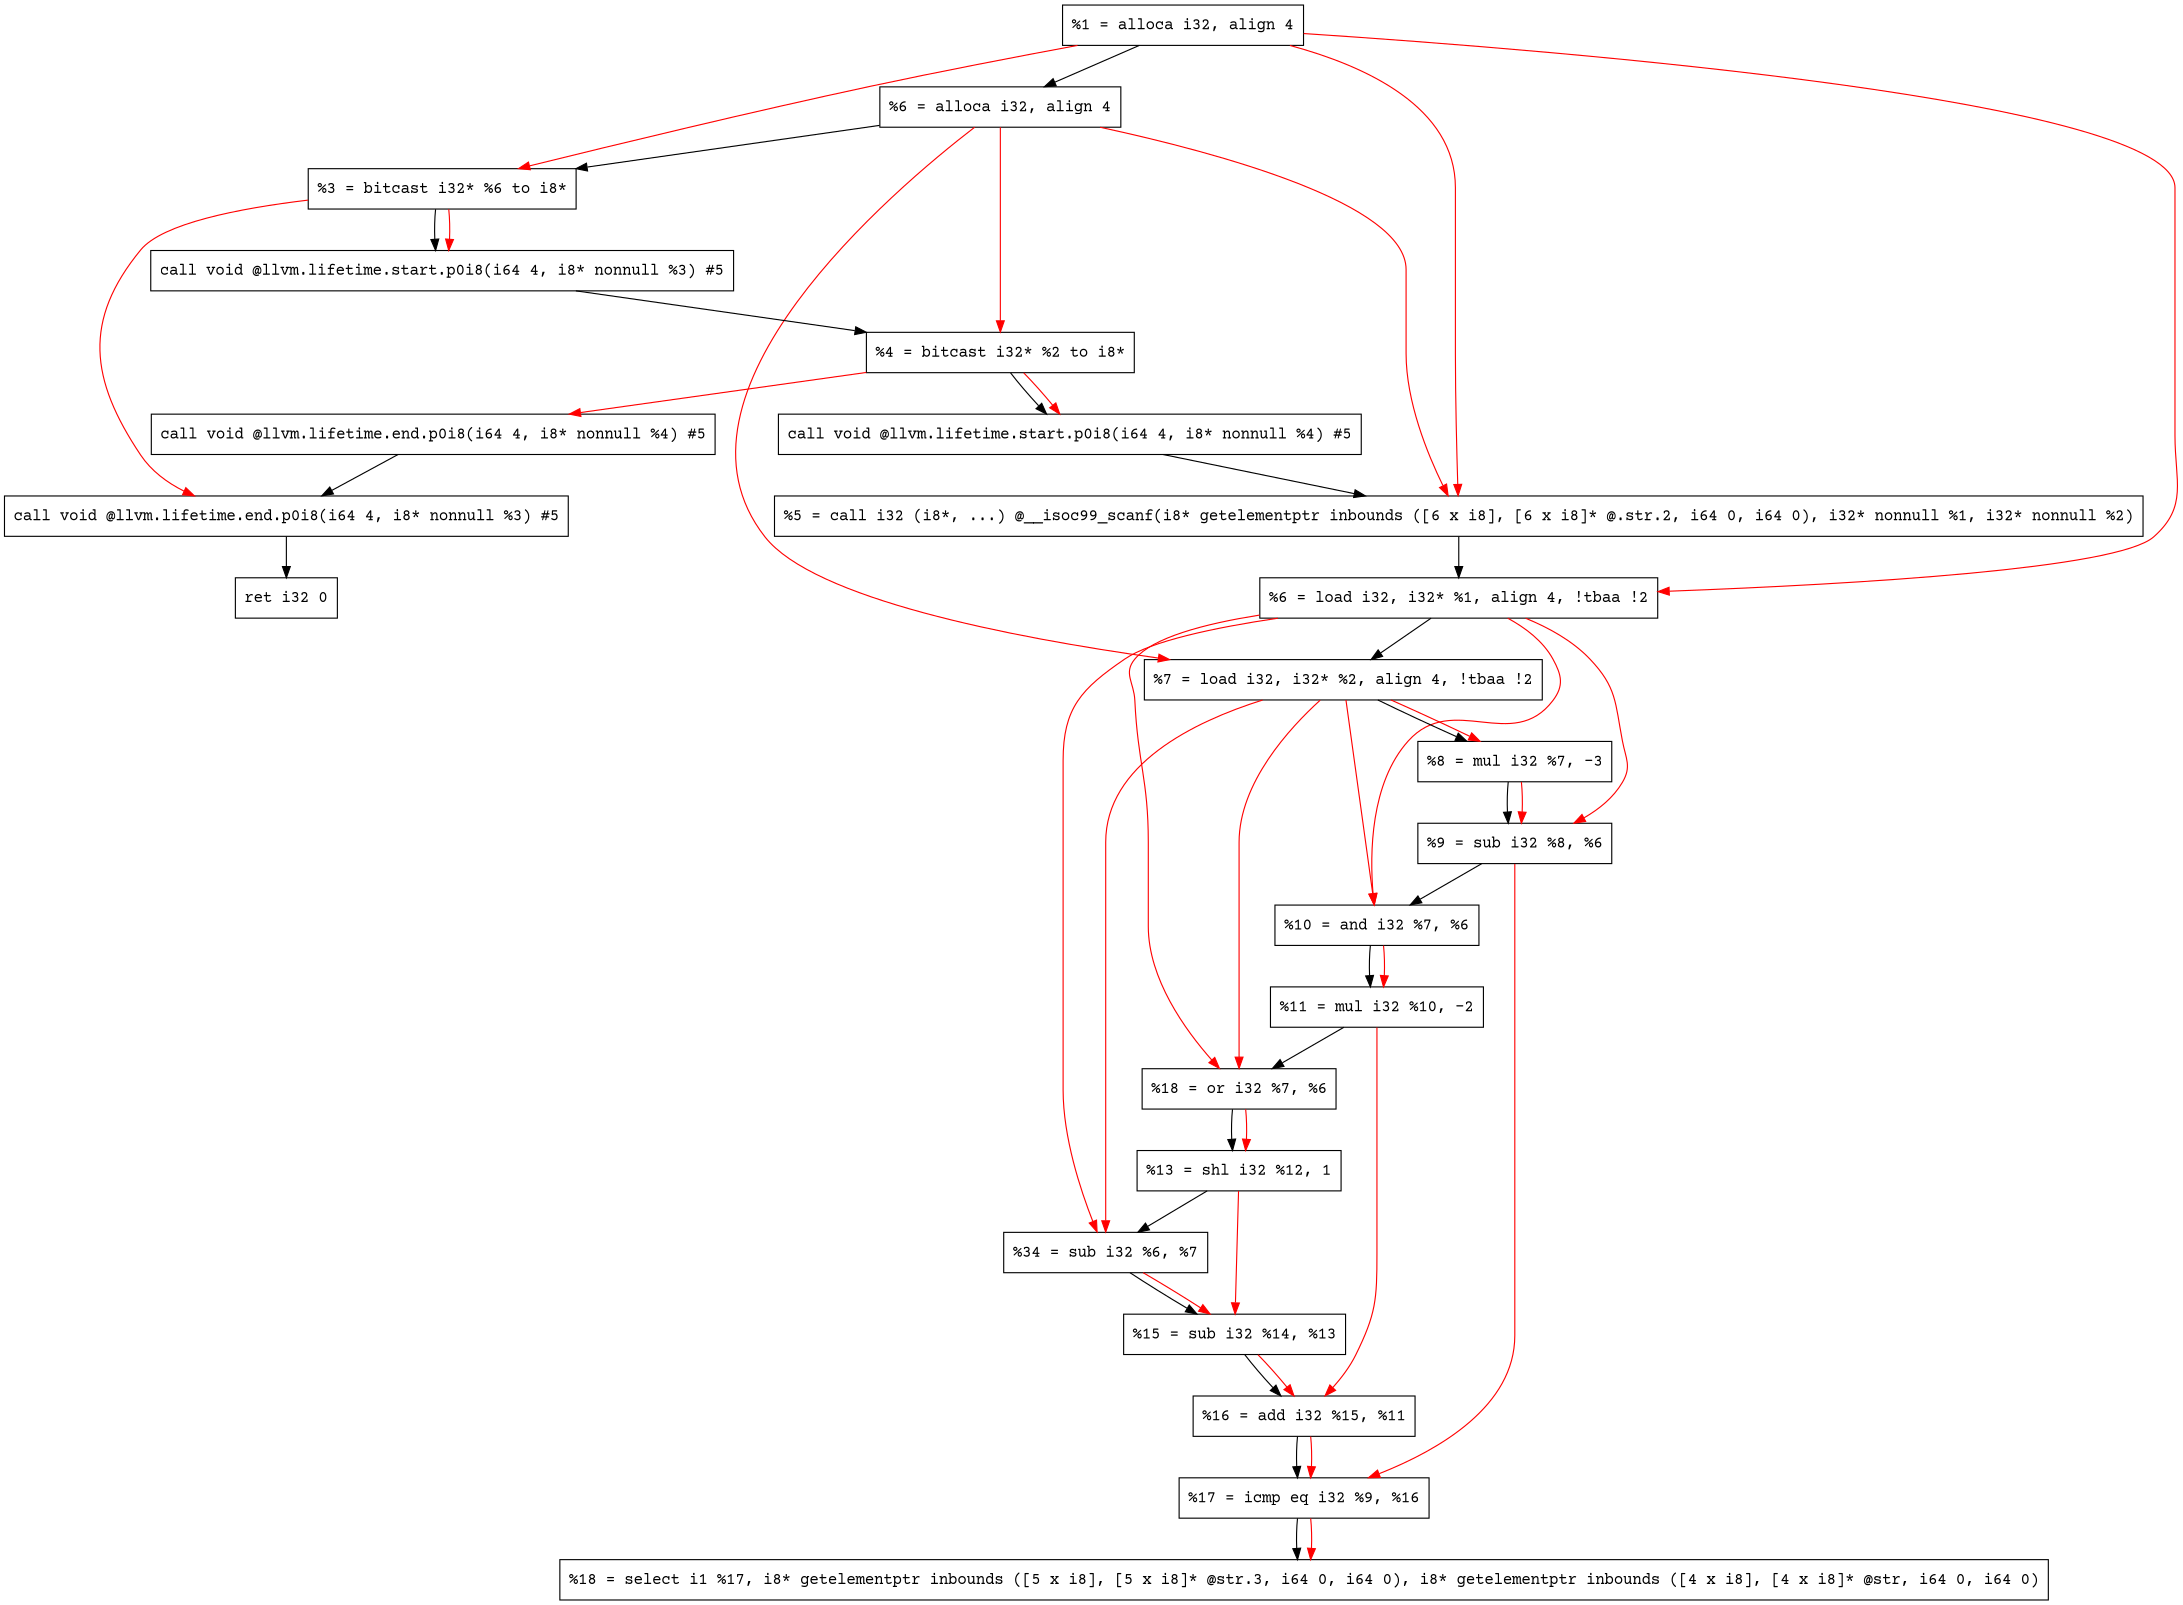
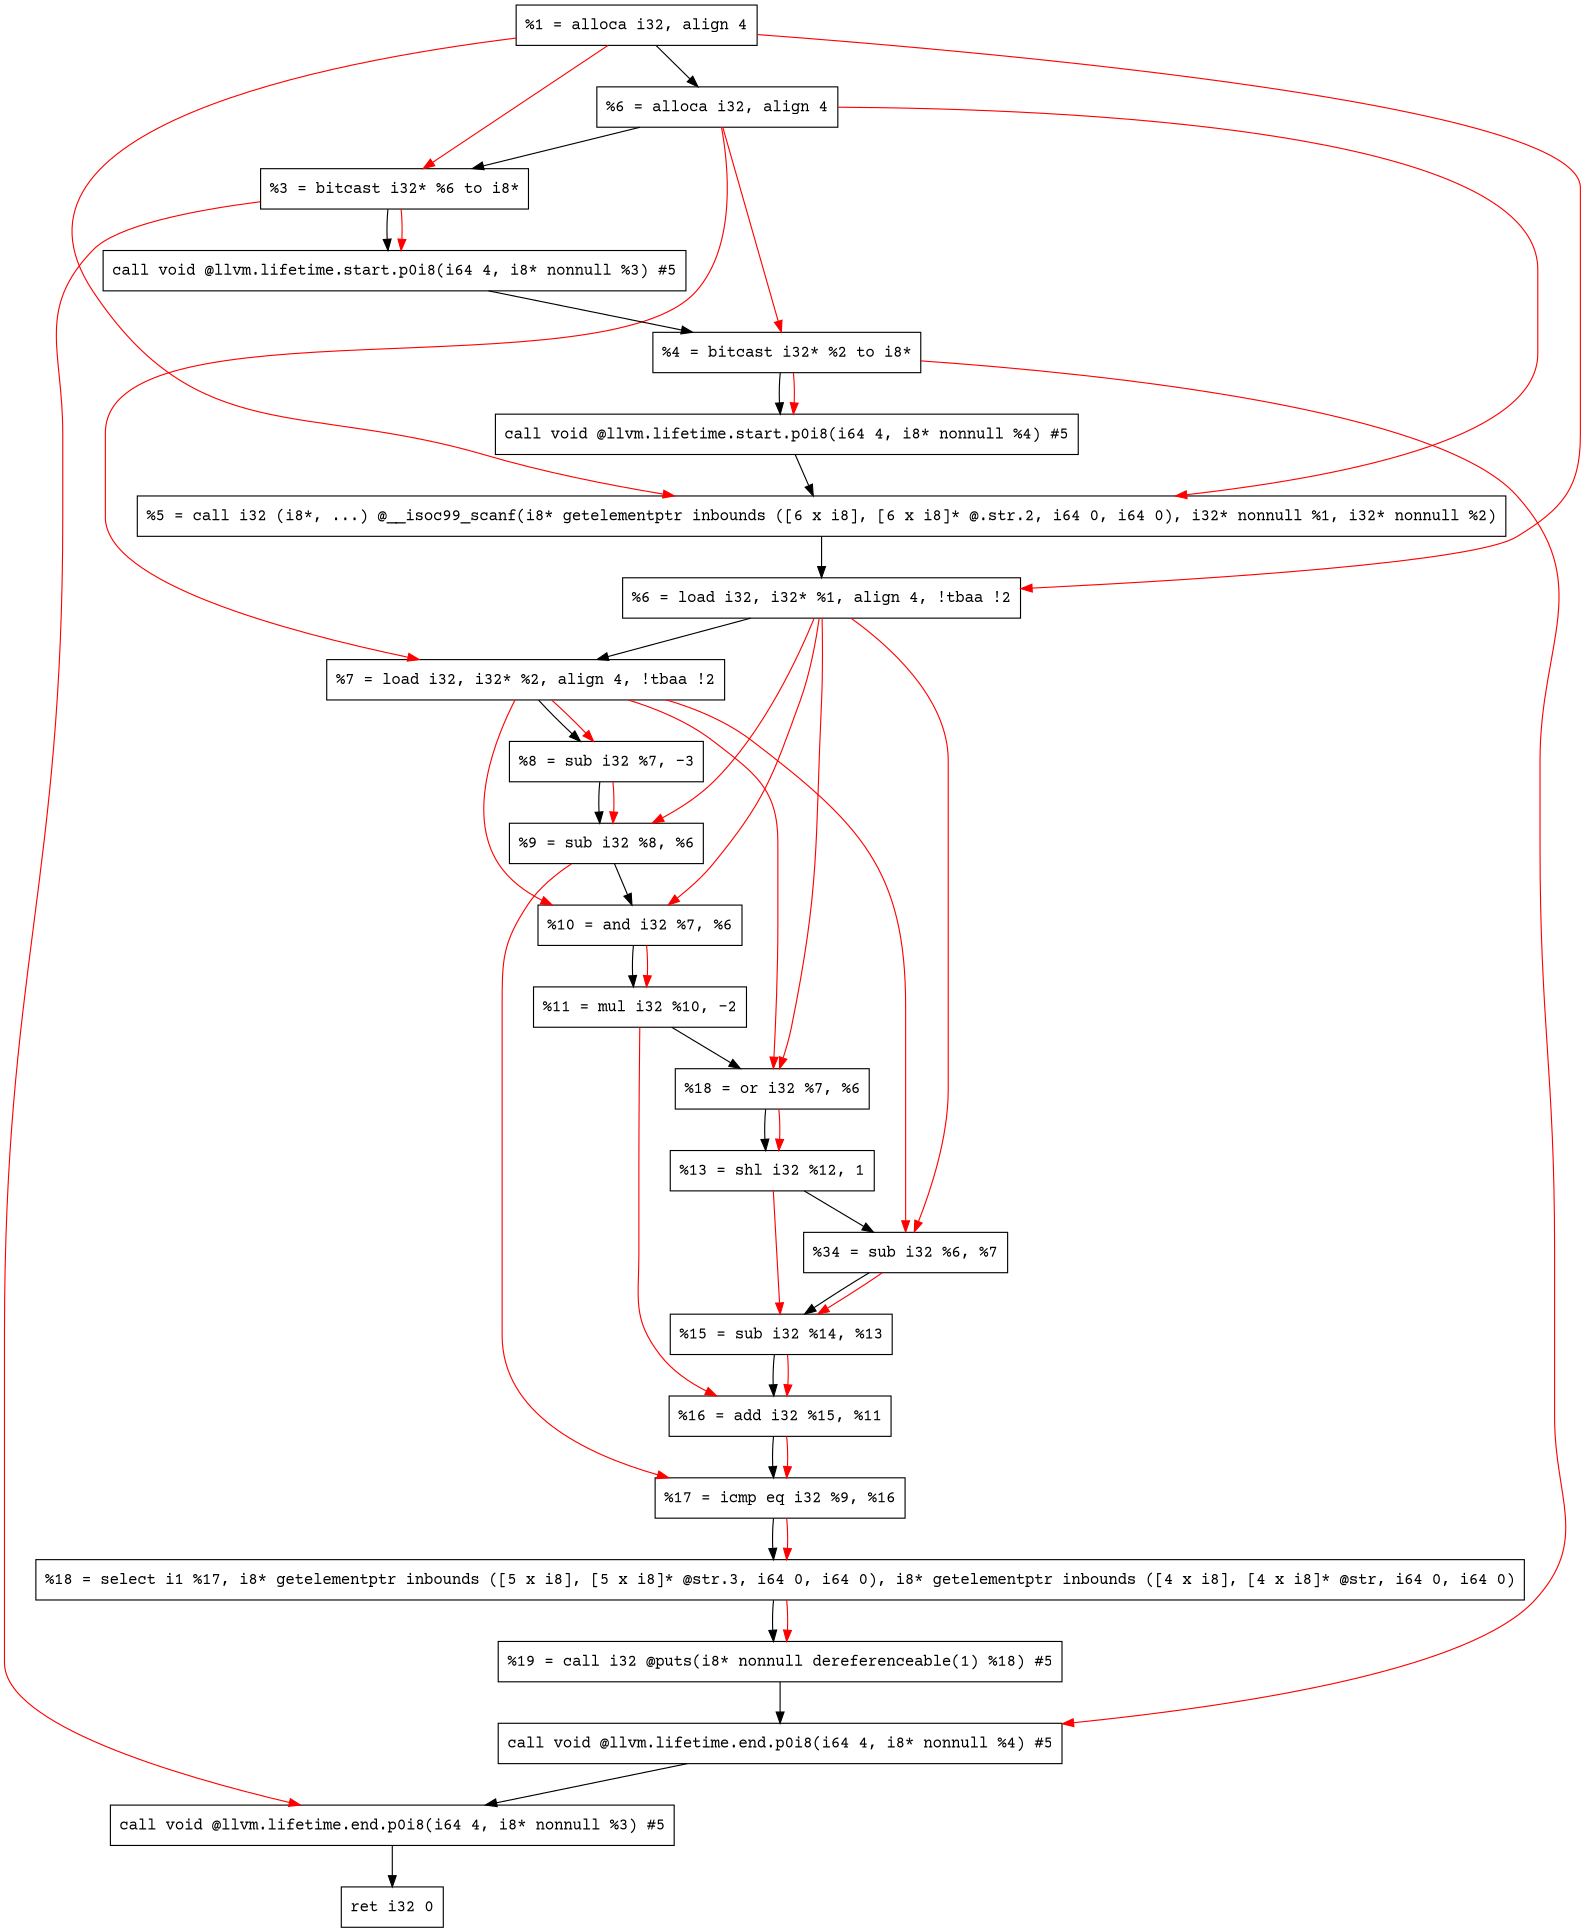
(1515, 762) -> (606, 762)
none -> (780, 1662)
